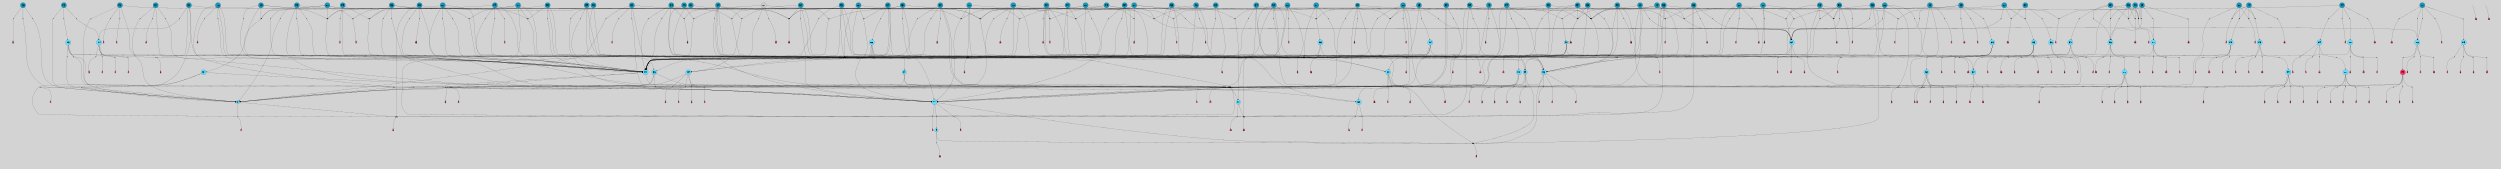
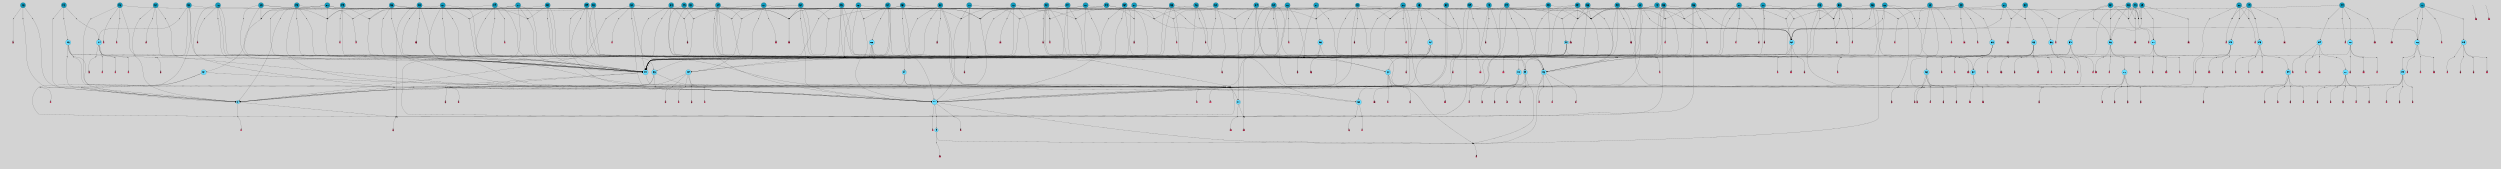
(764, 5) -> (764, 5)
(2403, 72) -> (2403, 72)
